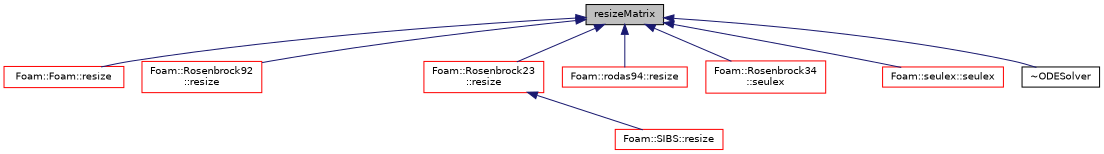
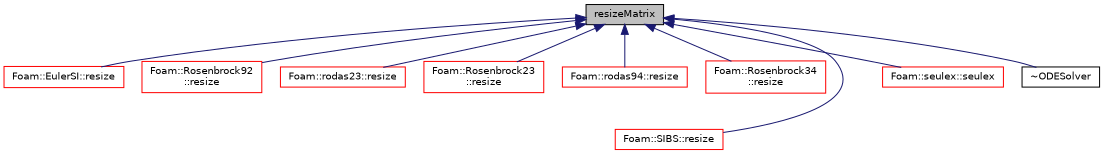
(64, 77) -> (64, 77)
none -> (343, 77)
(766, 77) -> (766, 77)
(590, 113) -> (836, 63)
